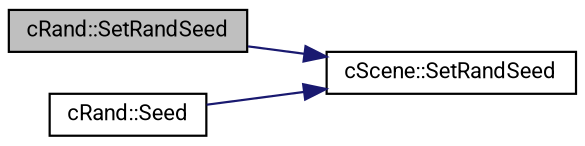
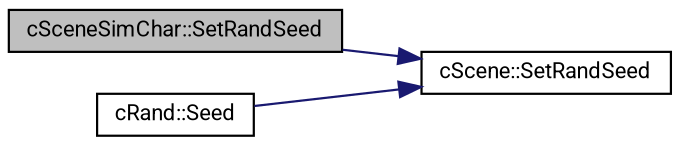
(128, 31) -> (175, 31)
